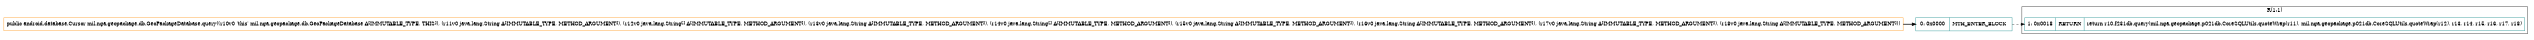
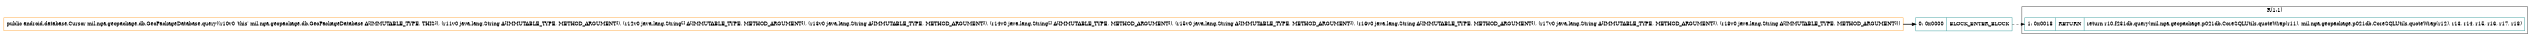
(1979, 24) -> (1979, 24)
